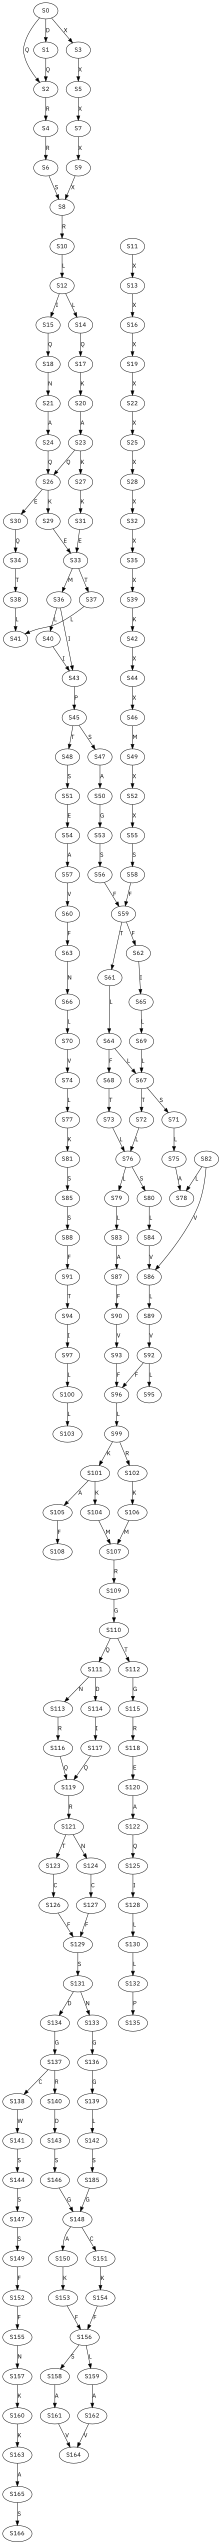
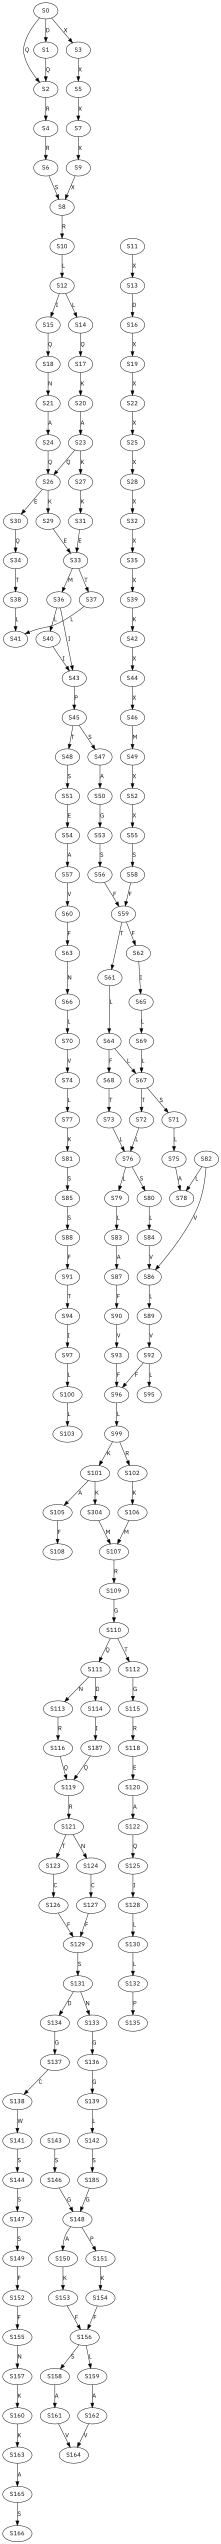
(135, 305) -> (135, 305)
(95, 1513) -> (95, 1513)
(95, 1748) -> (95, 1748)
(55, 2102) -> none
(92, 2239) -> (92, 2239)
